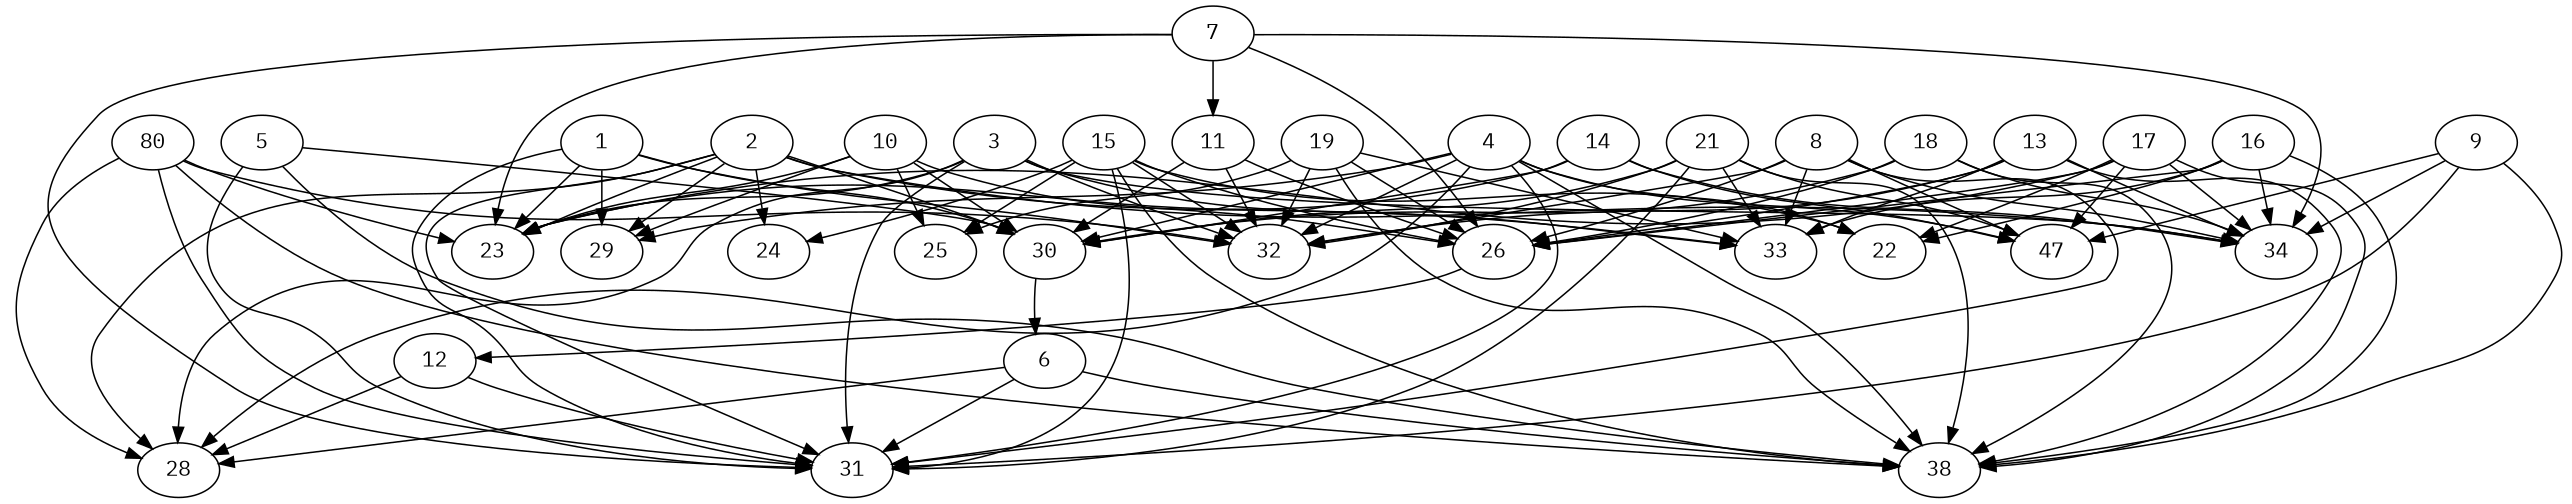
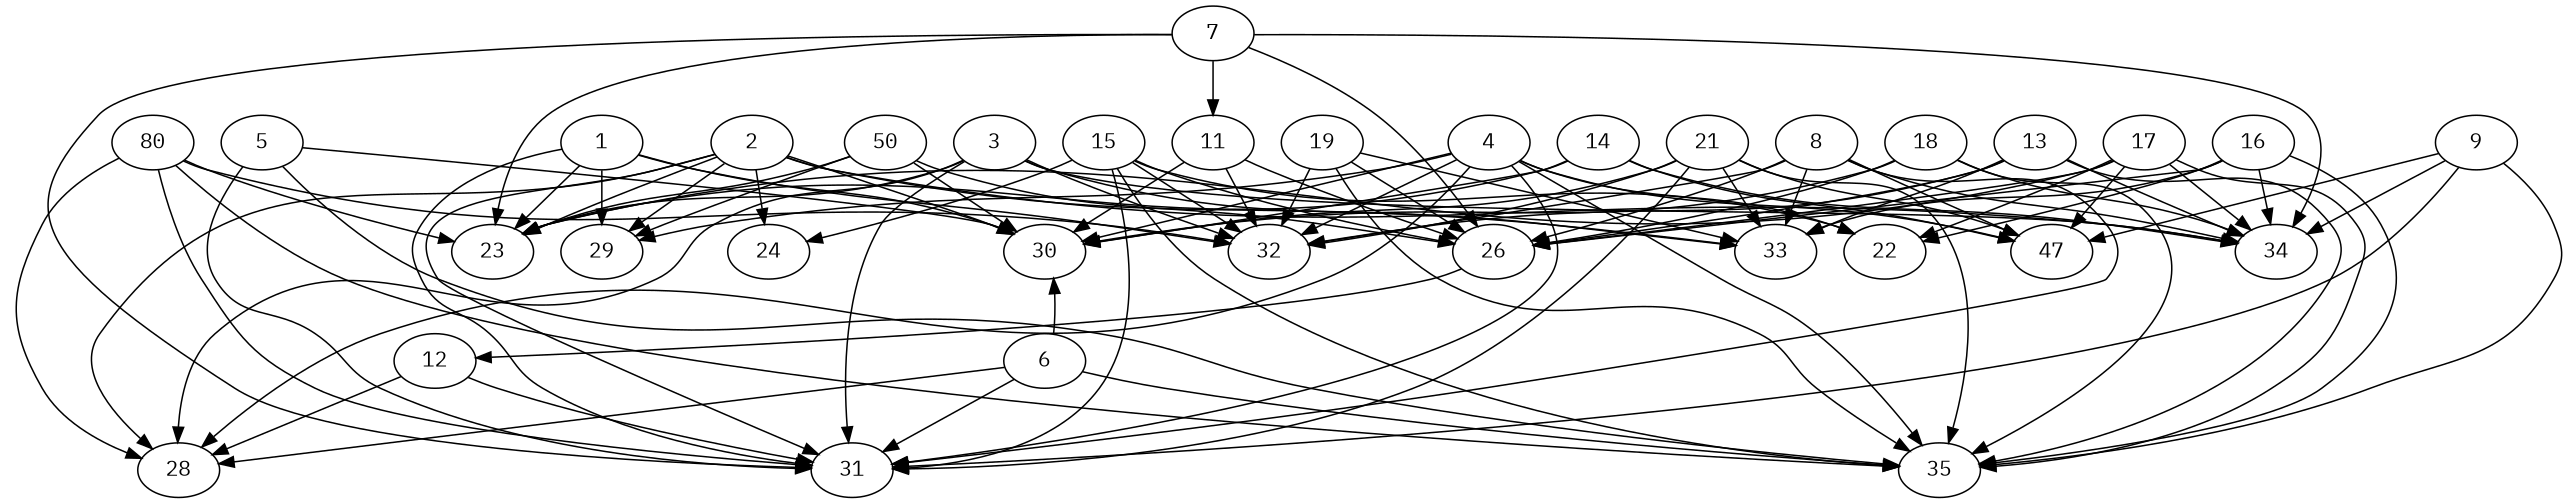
(885, 143) -> (885, 143)
(936, 252) -> none
(1035, 298) -> (1055, 314)
(1940, 470) -> (1940, 470)
